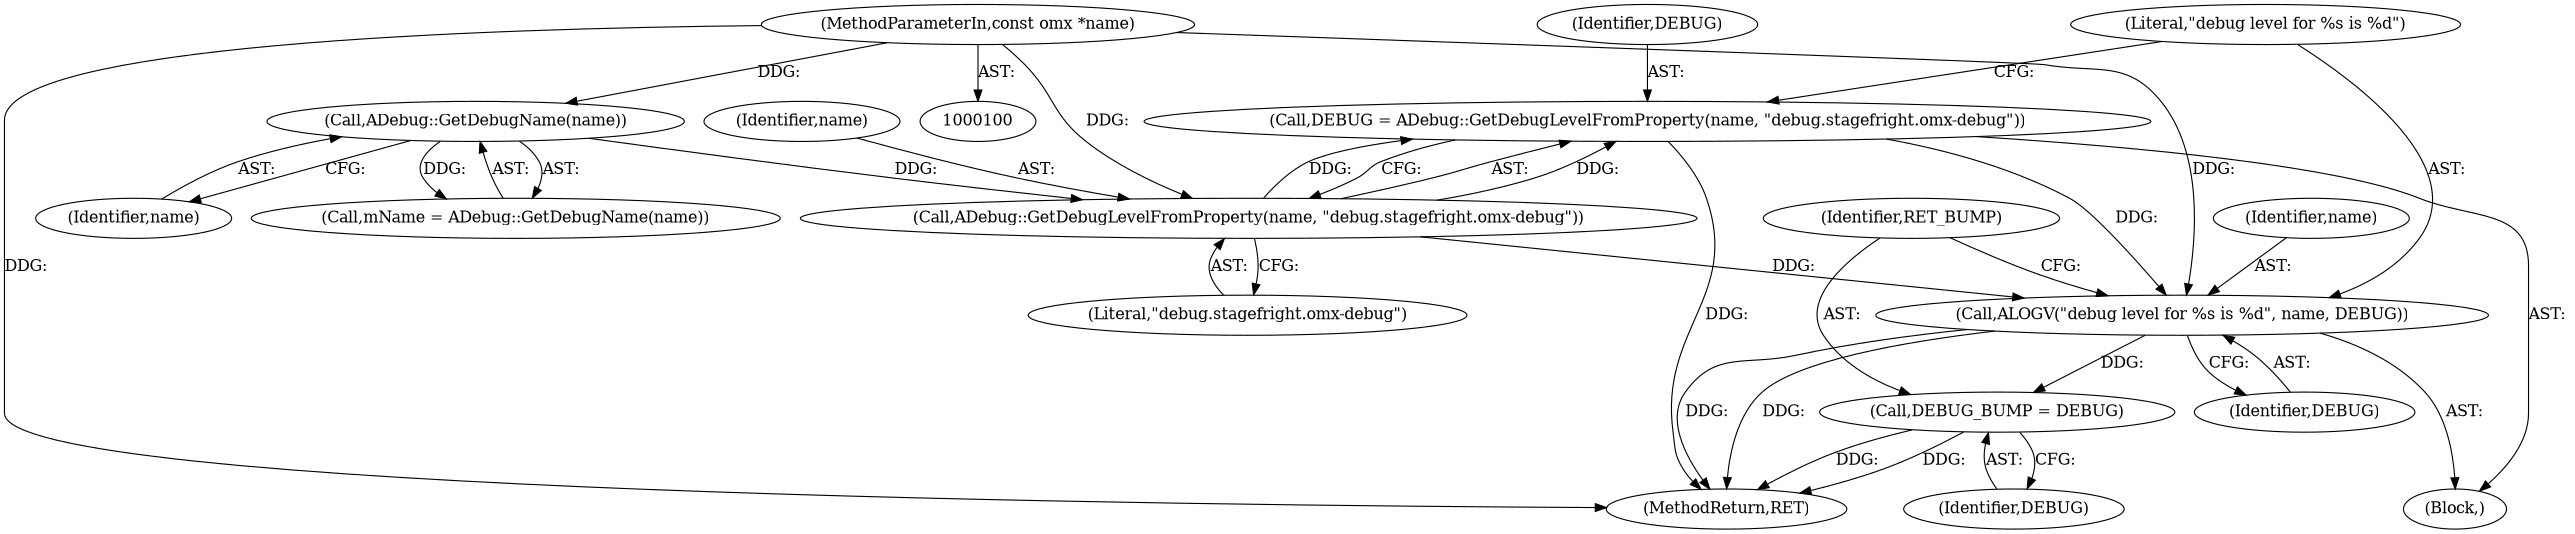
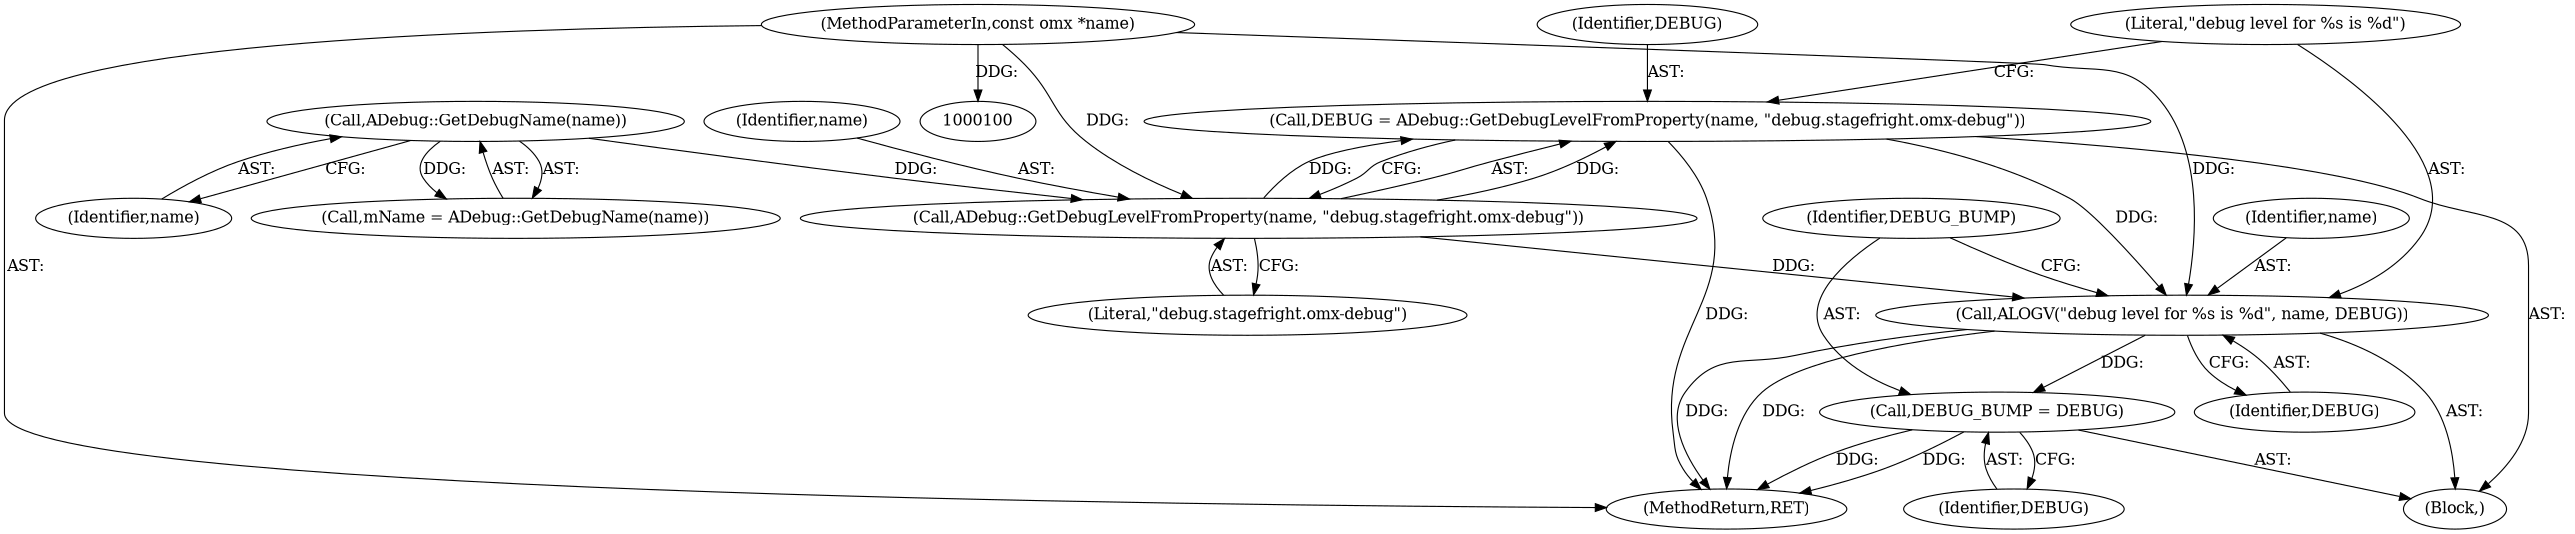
(732, 72) -> none
(999, 73) -> (999, 73)
(1911, 218) -> (1911, 218)
(28, 267) -> (28, 267)
none -> (2239, 463)
